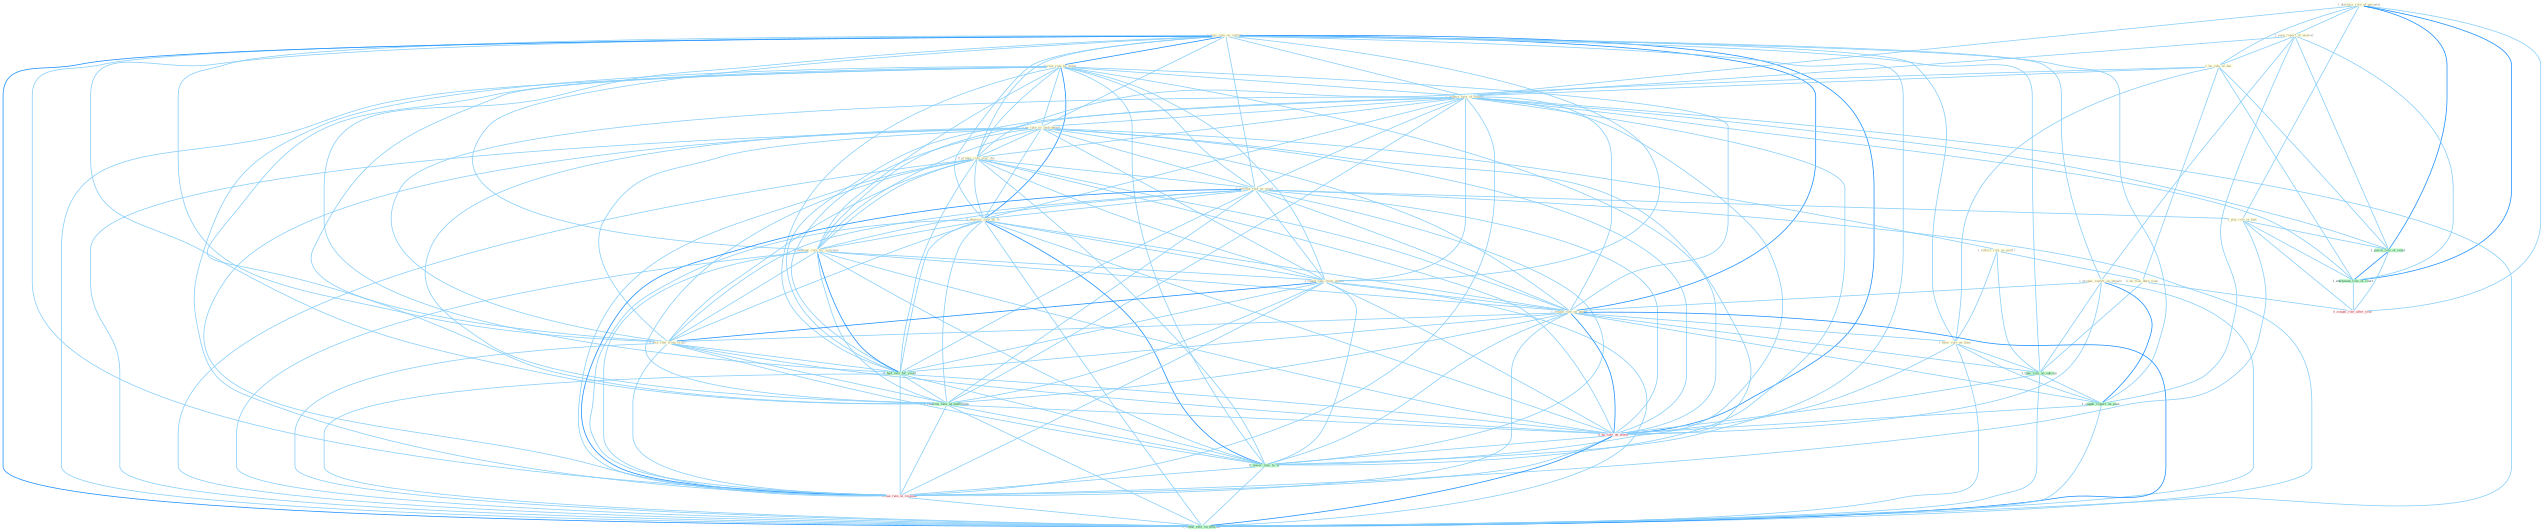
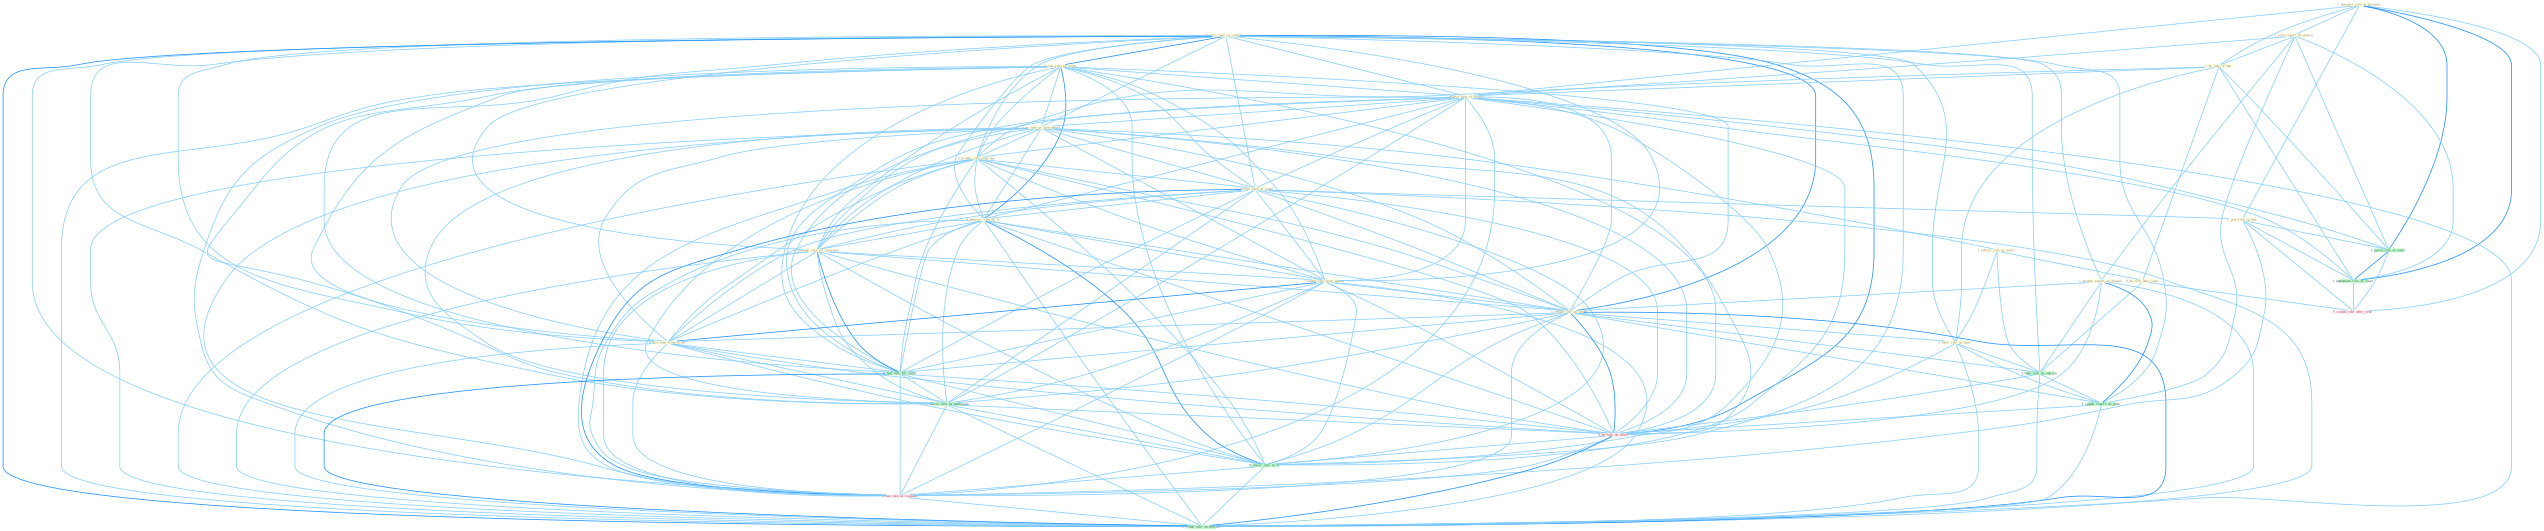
(343, 475) -> (343, 475)
